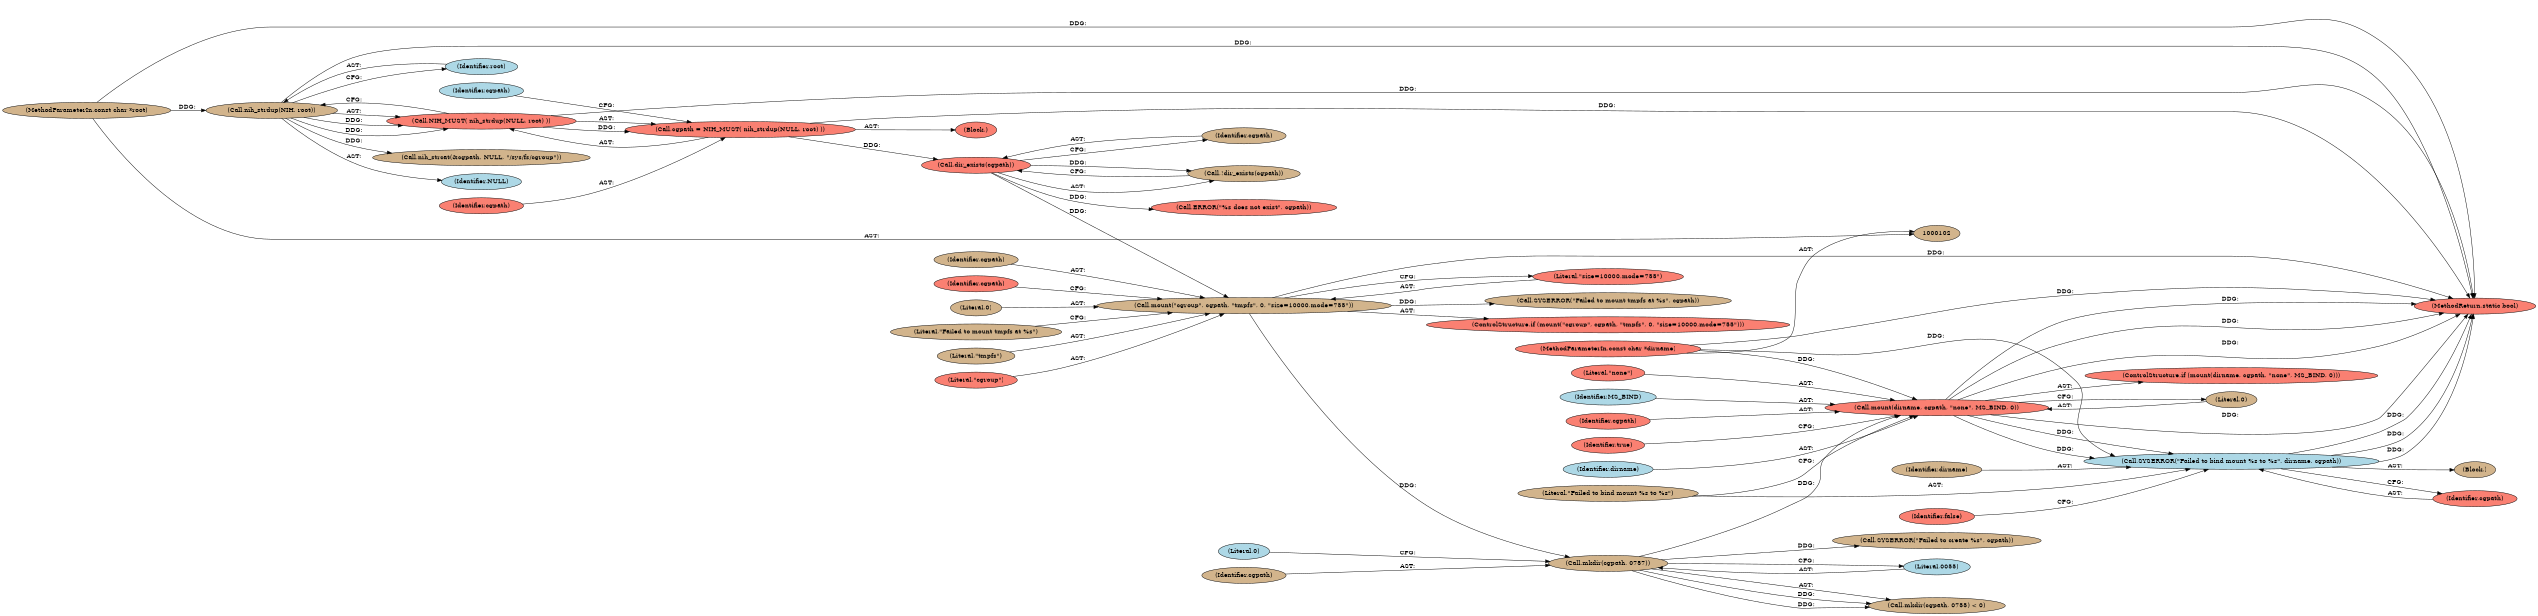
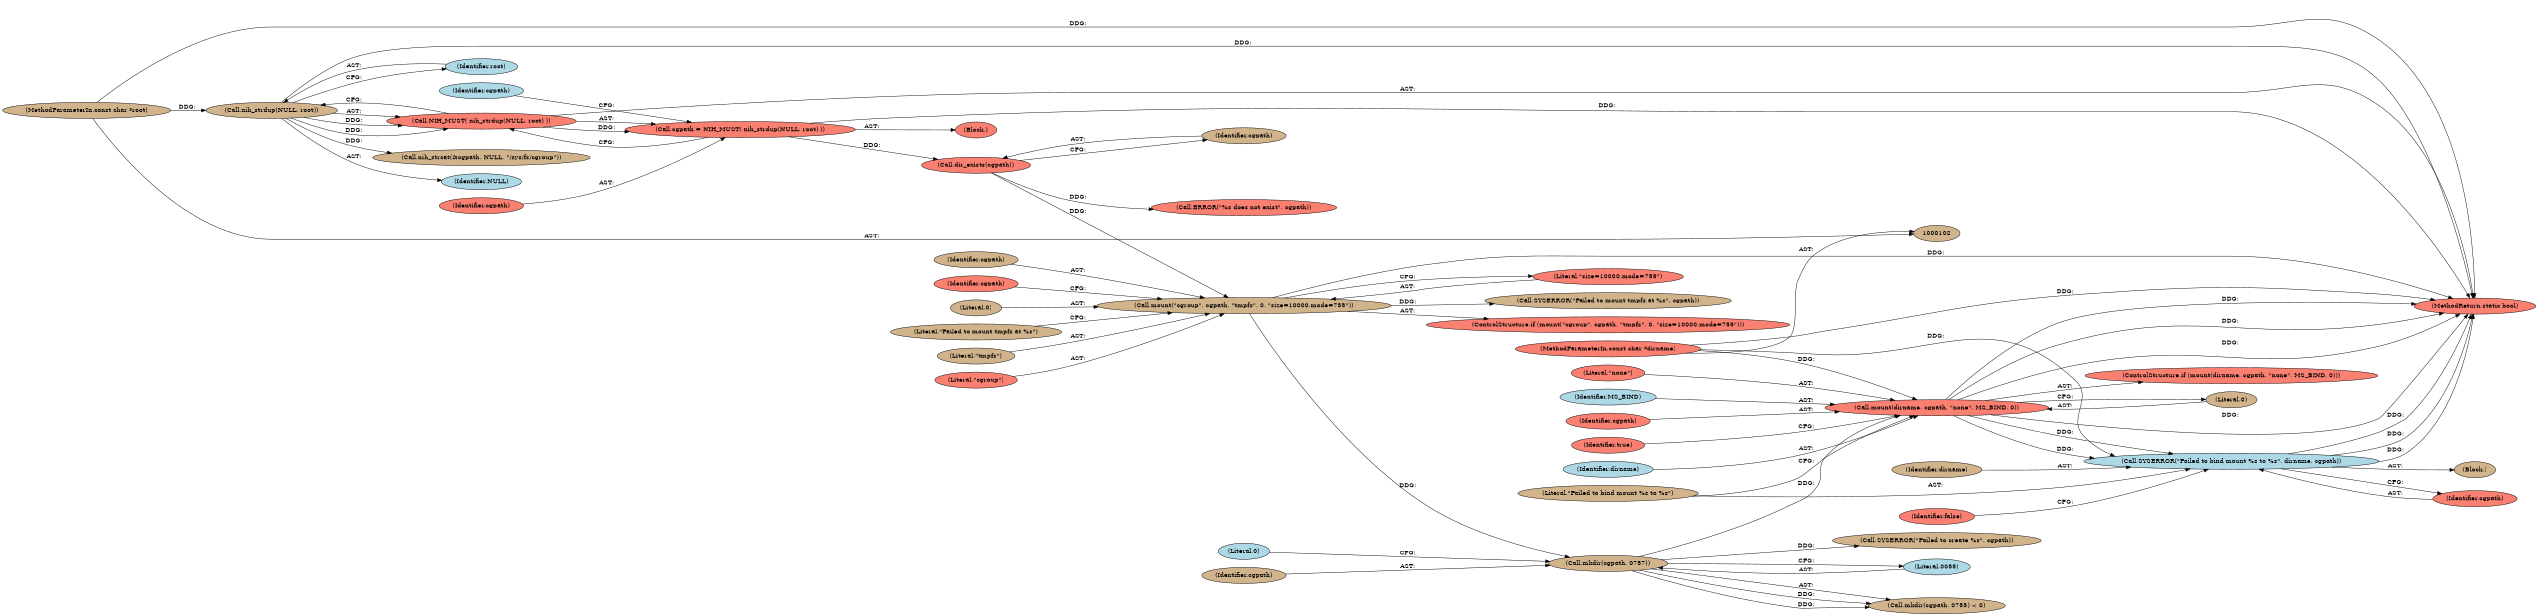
(1409, 89) -> (1409, 89)
(272, 110) -> (272, 110)
(608, 143) -> (608, 143)
(1244, 174) -> none
